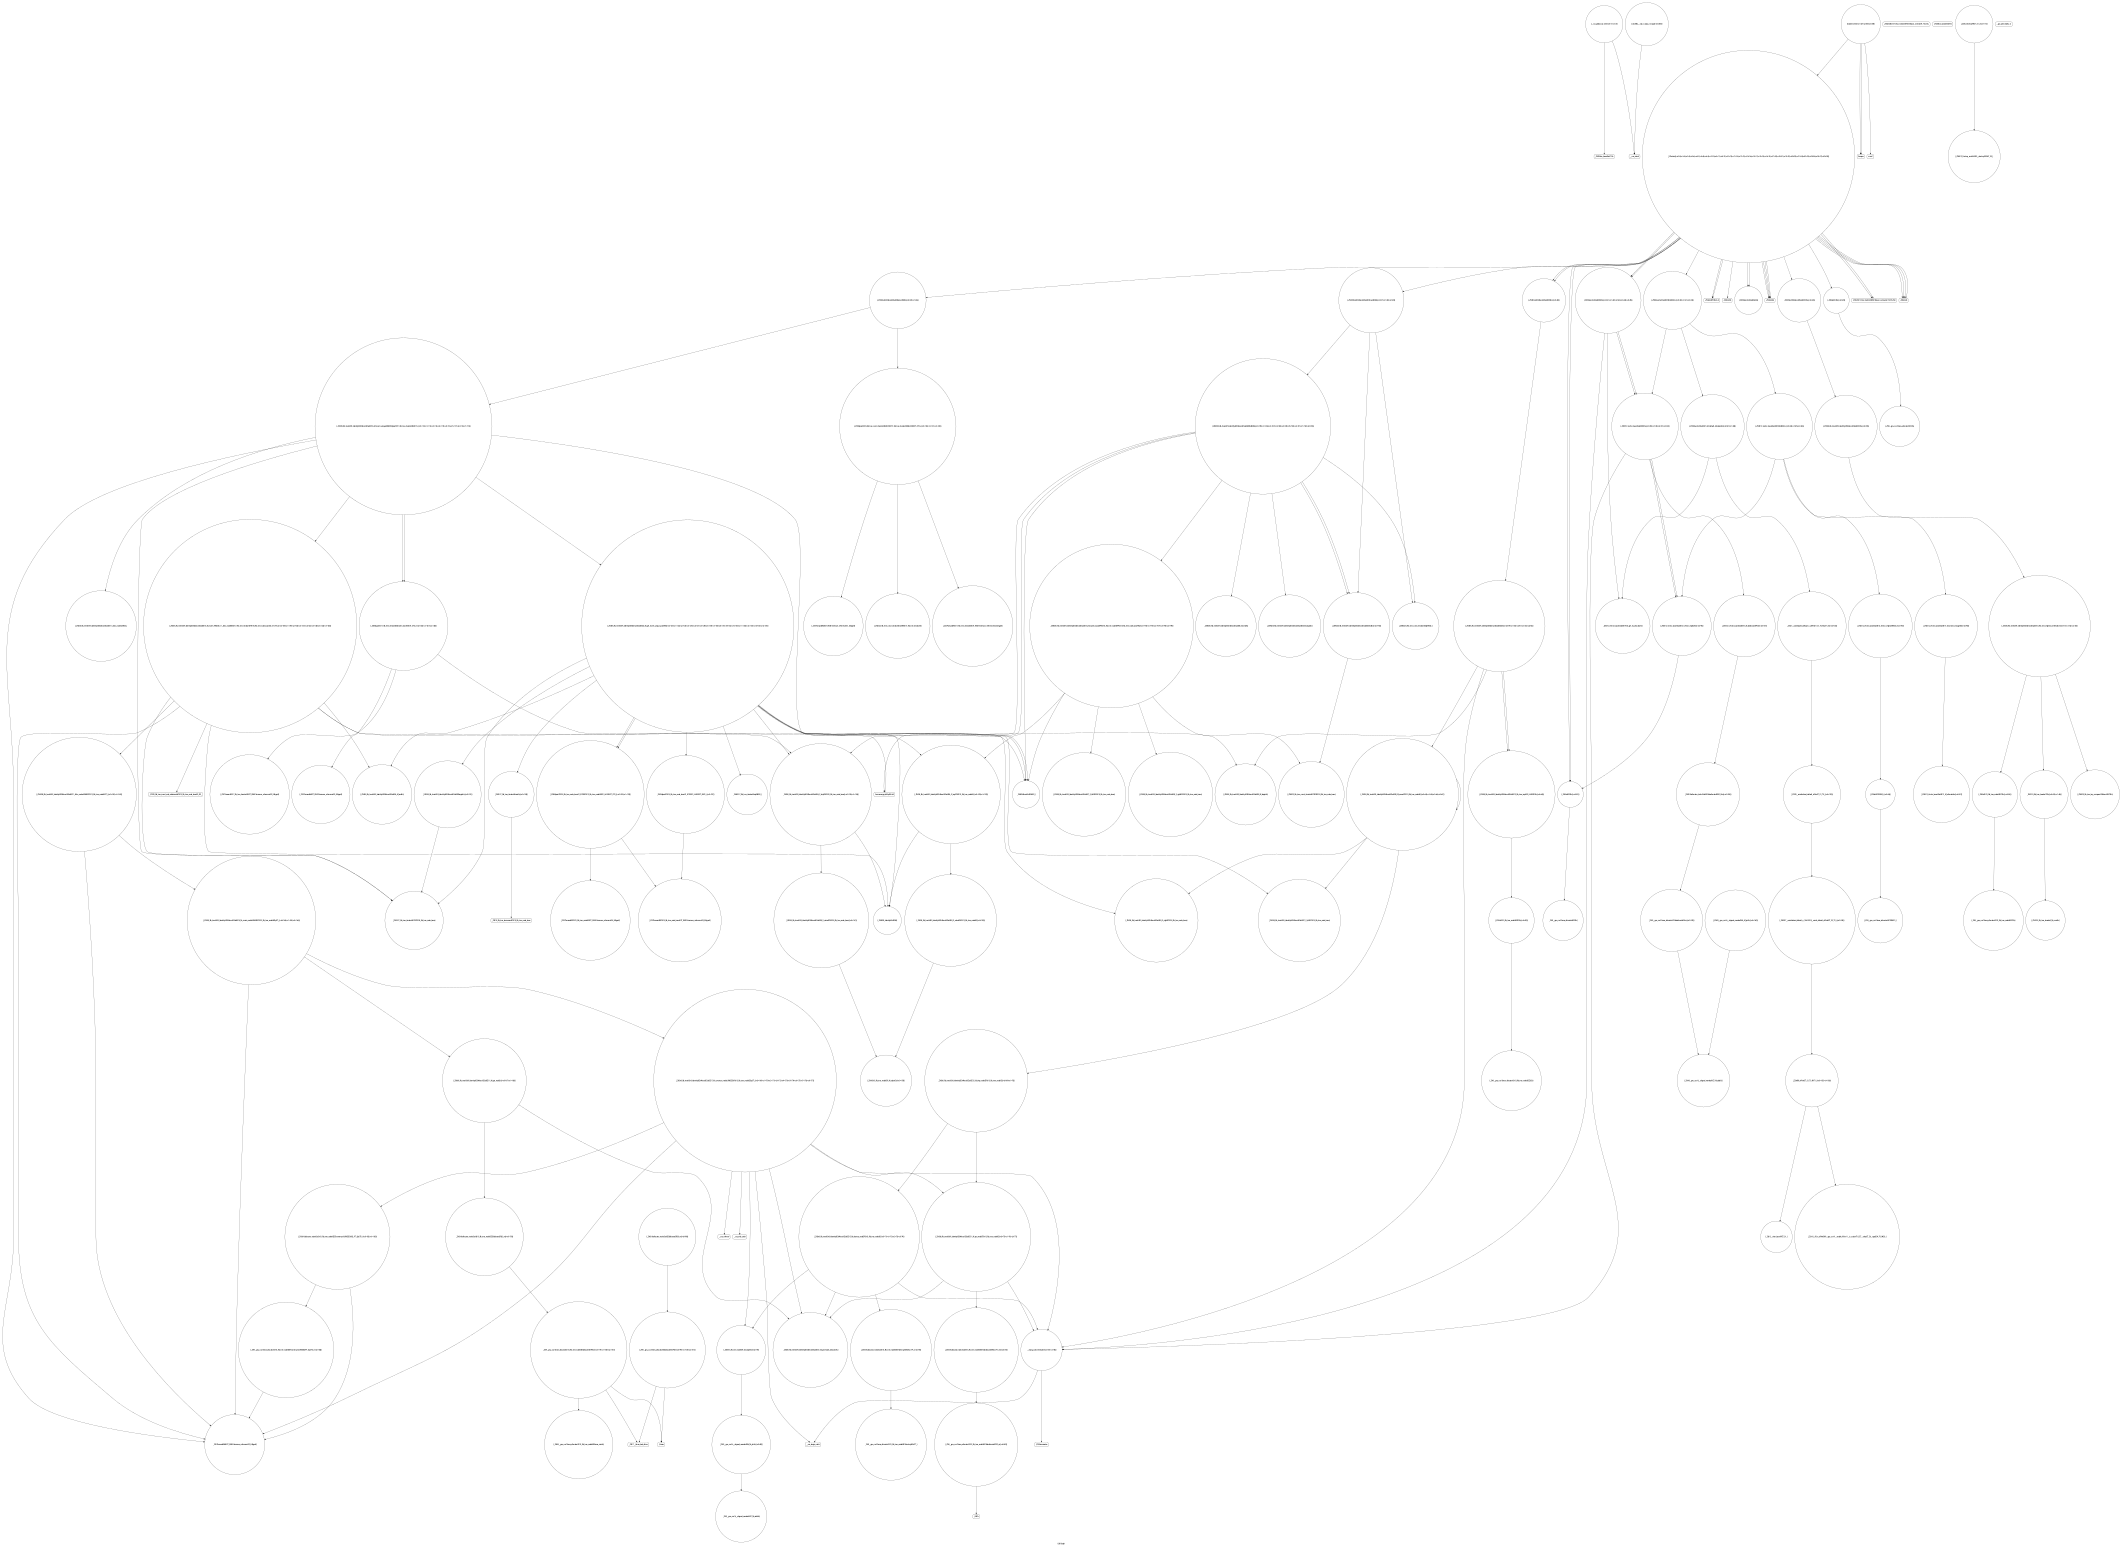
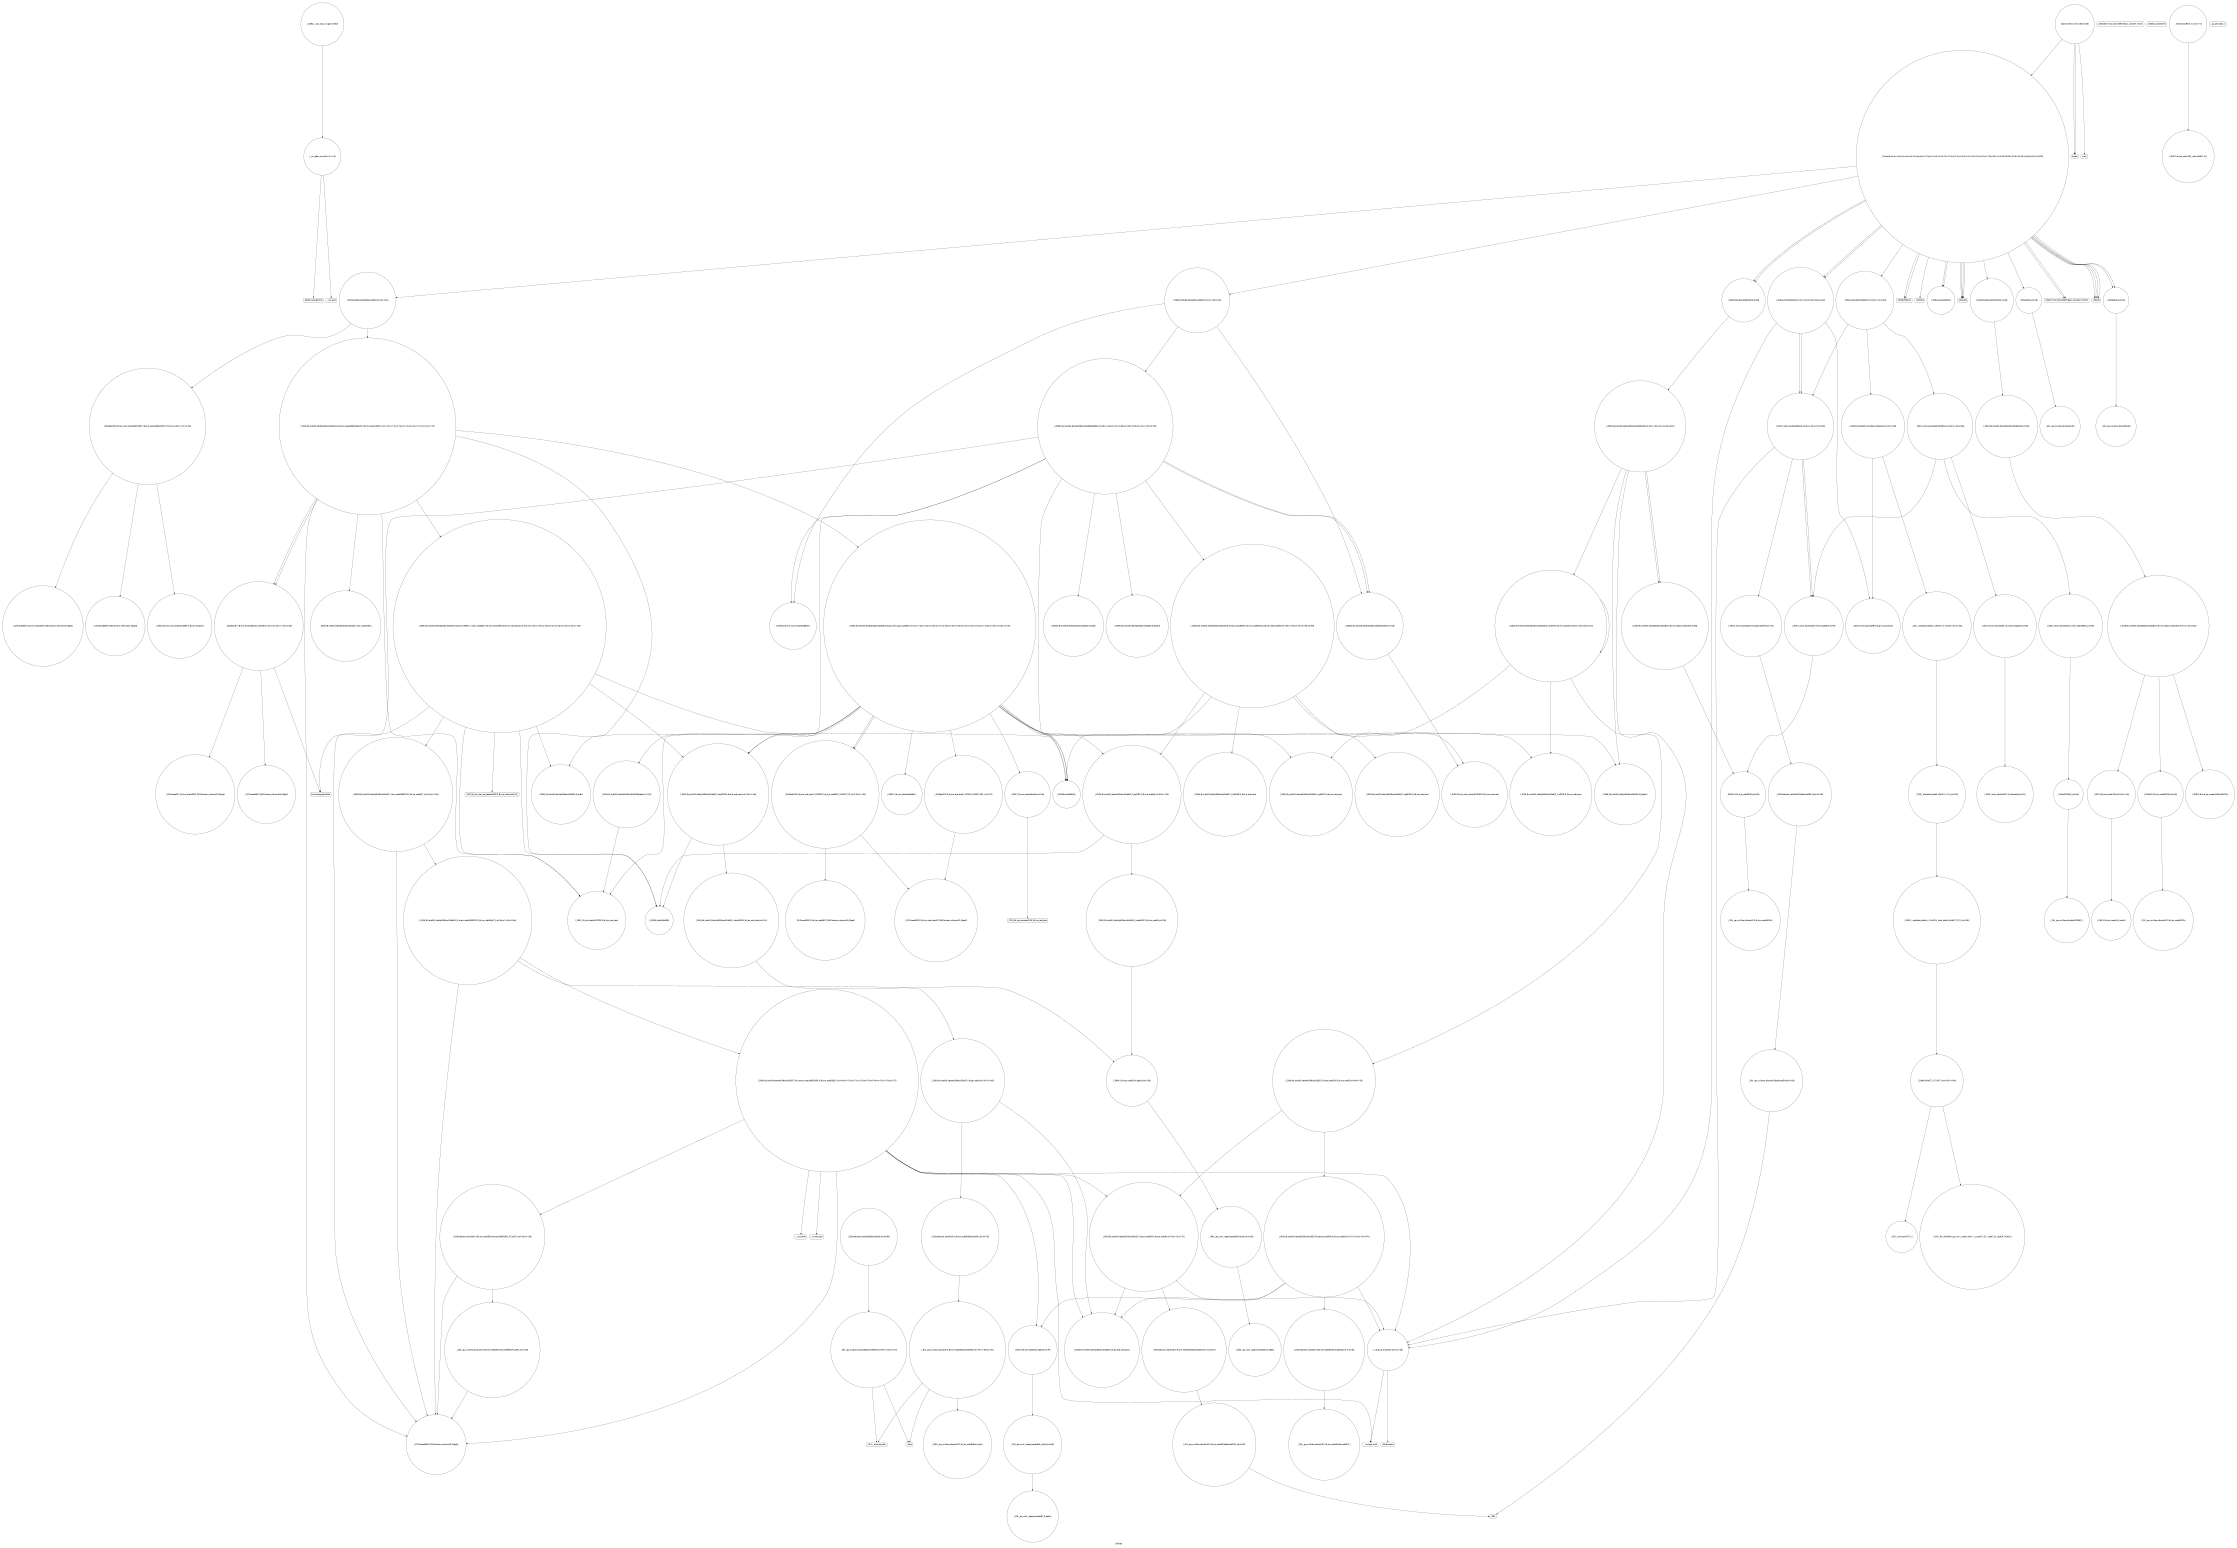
(1637, 99) -> (322, 91)
(1649, 735) -> (1792, 722)
(1688, 1002) -> (1685, 1346)
none -> (1184, 1153)
